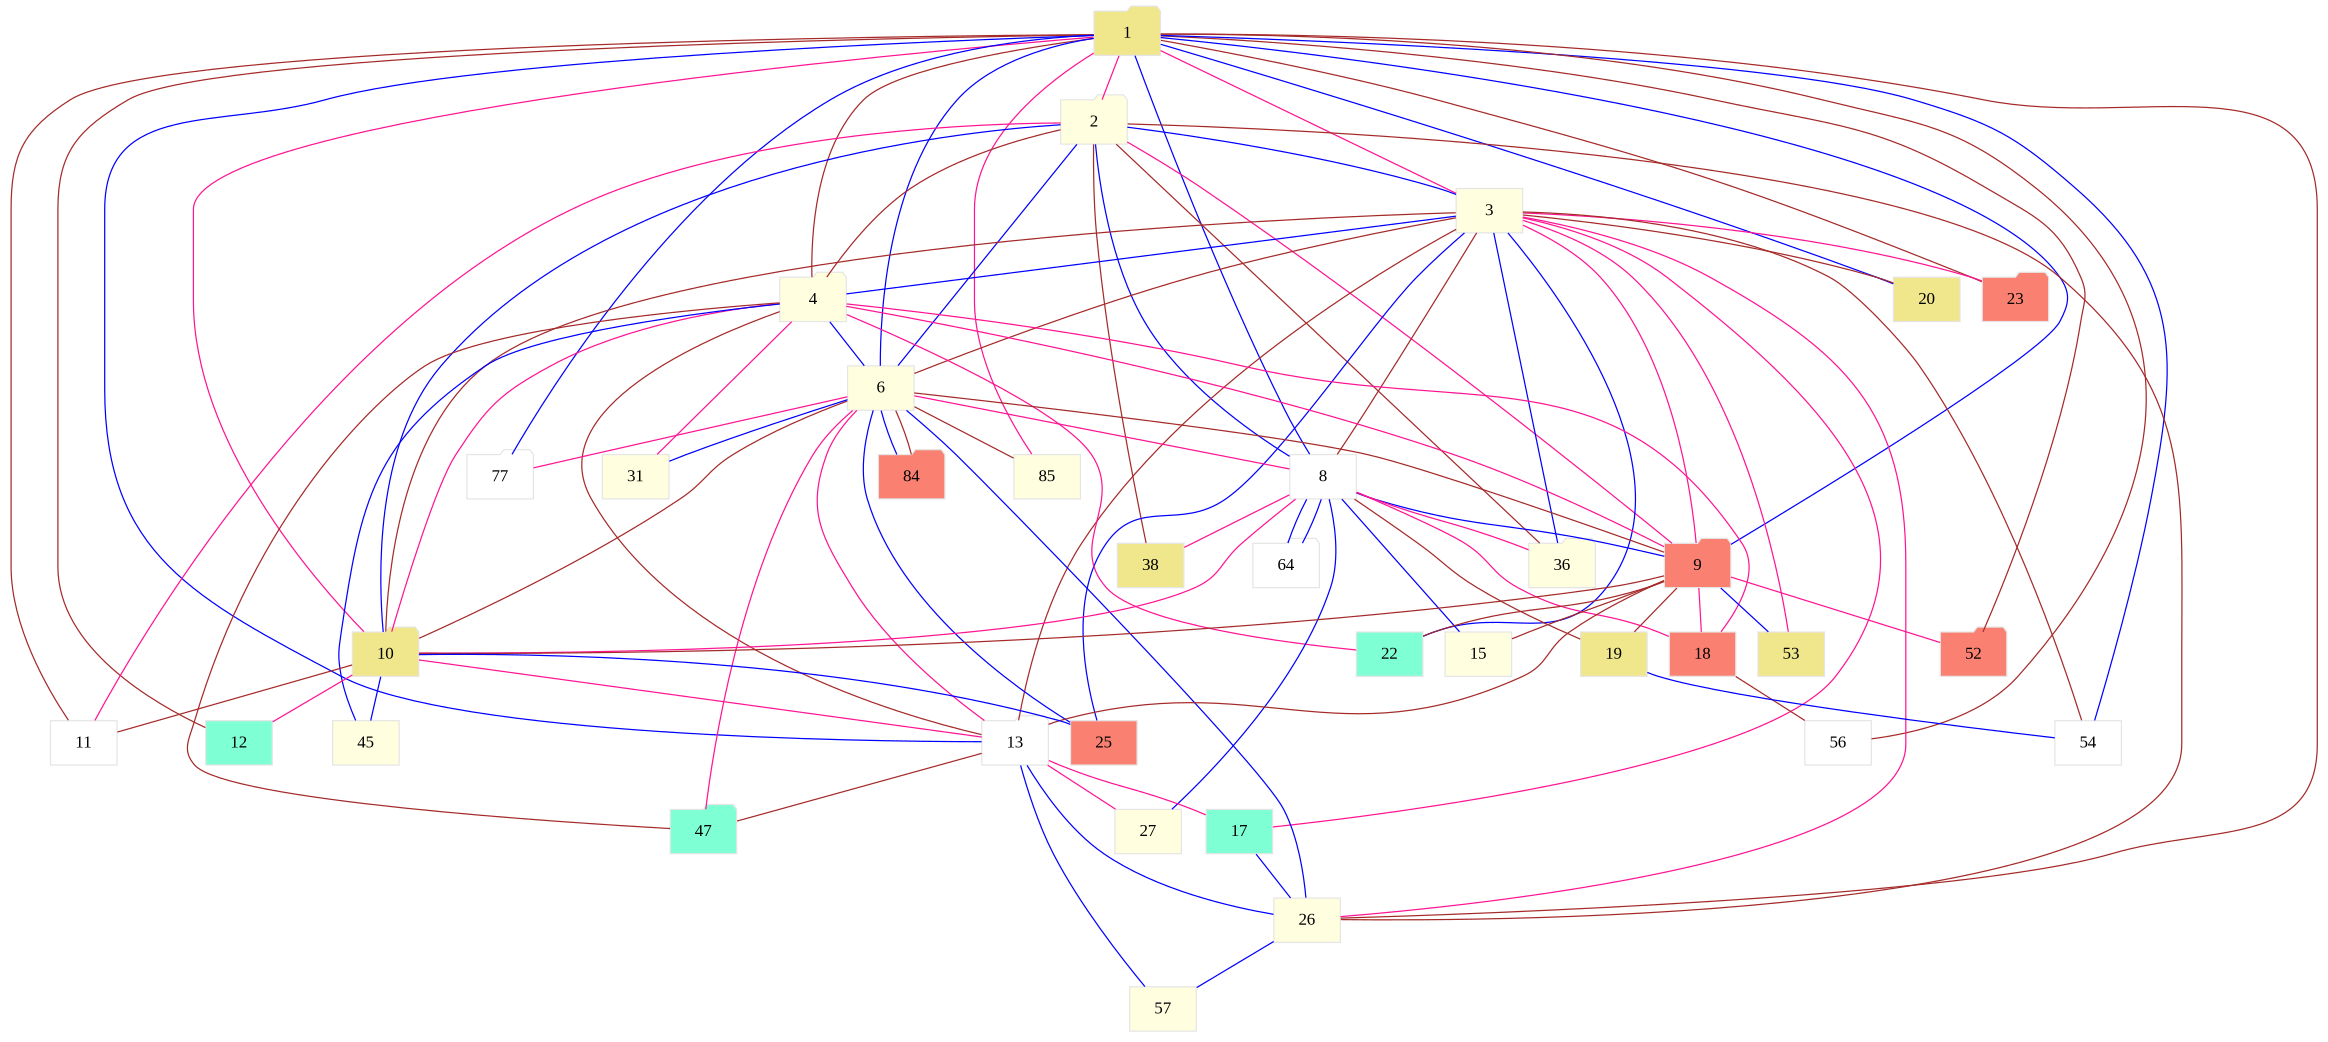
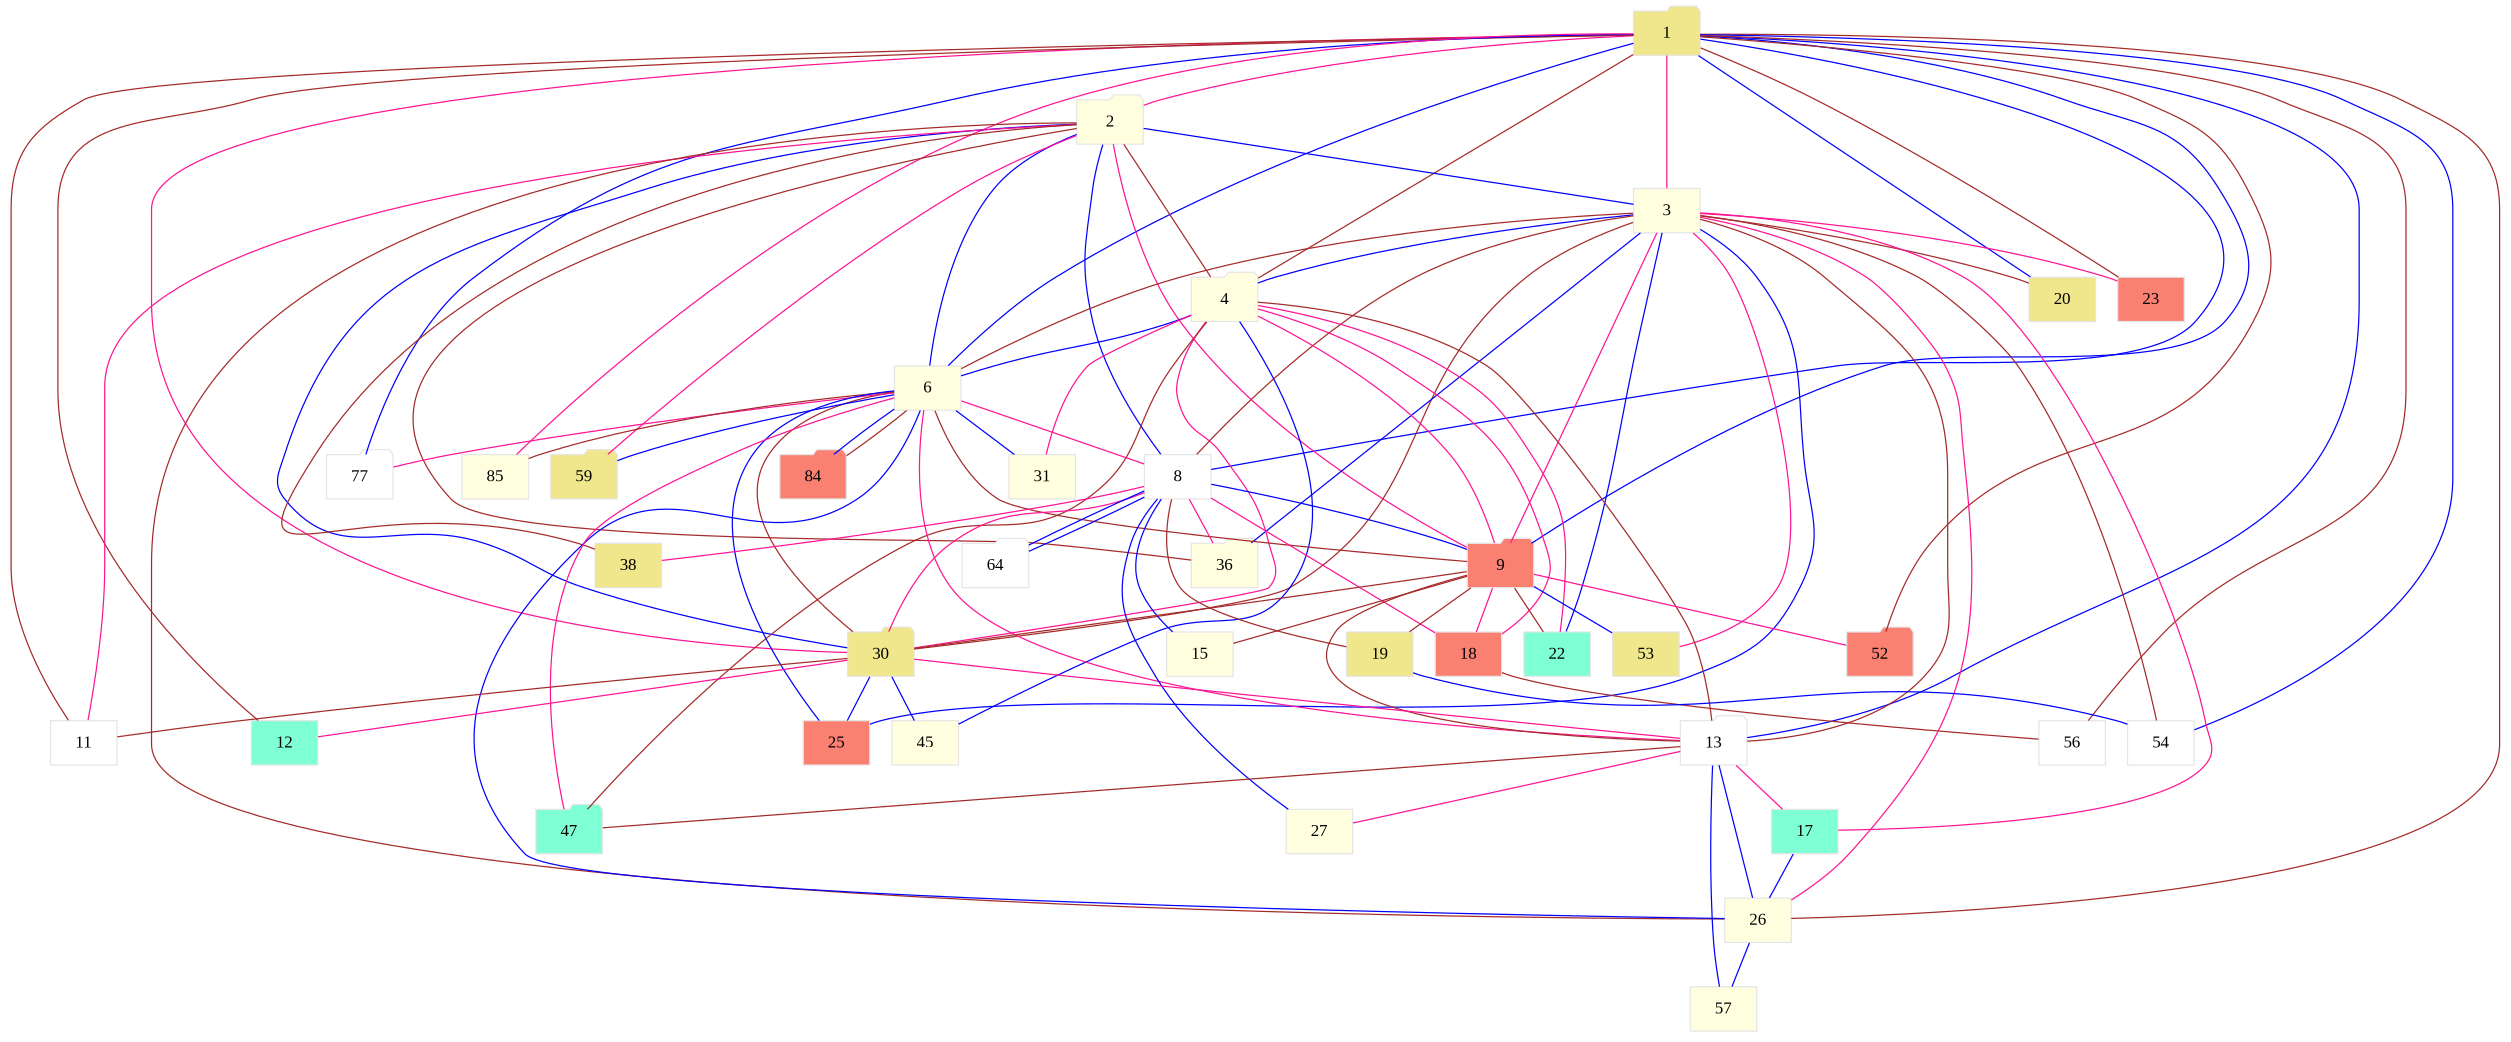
(2015, 299) -> (2151, 299)
none -> (584, 477)
(386, 654) -> (881, 654)
